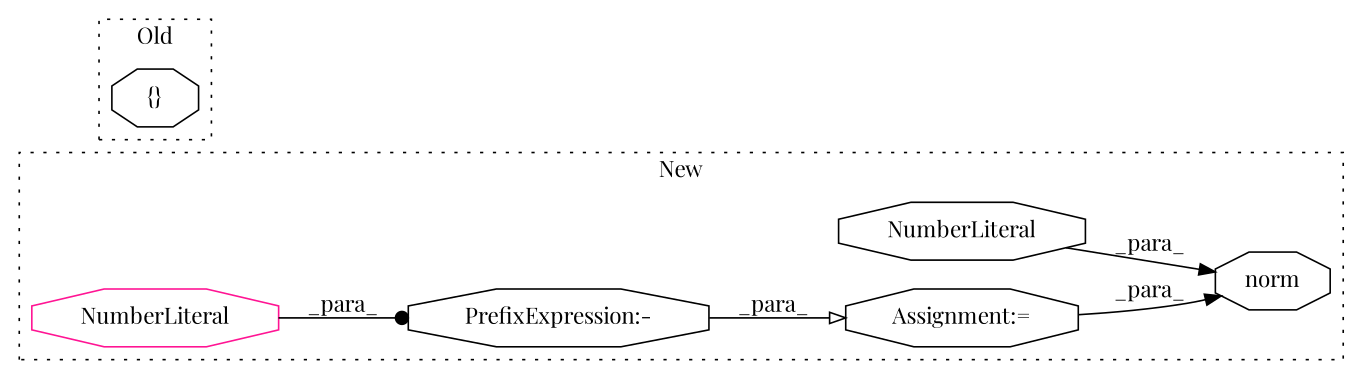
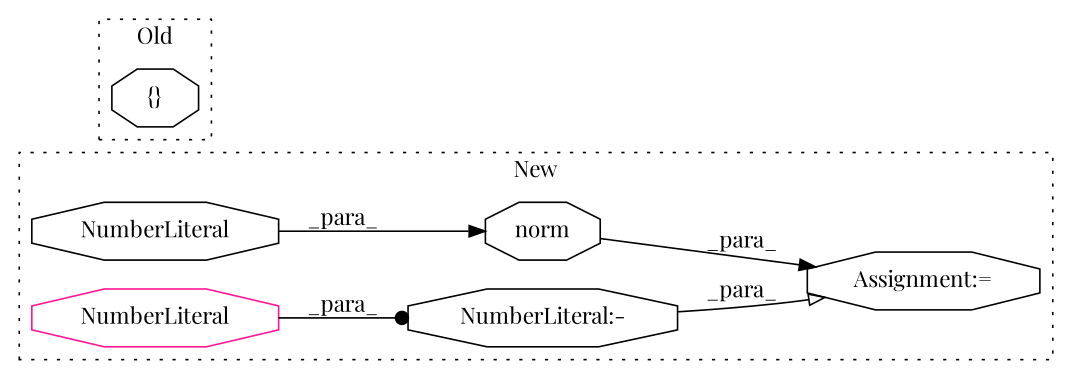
(1142, 309) -> (700, 252)
(559, 318) -> (543, 318)
